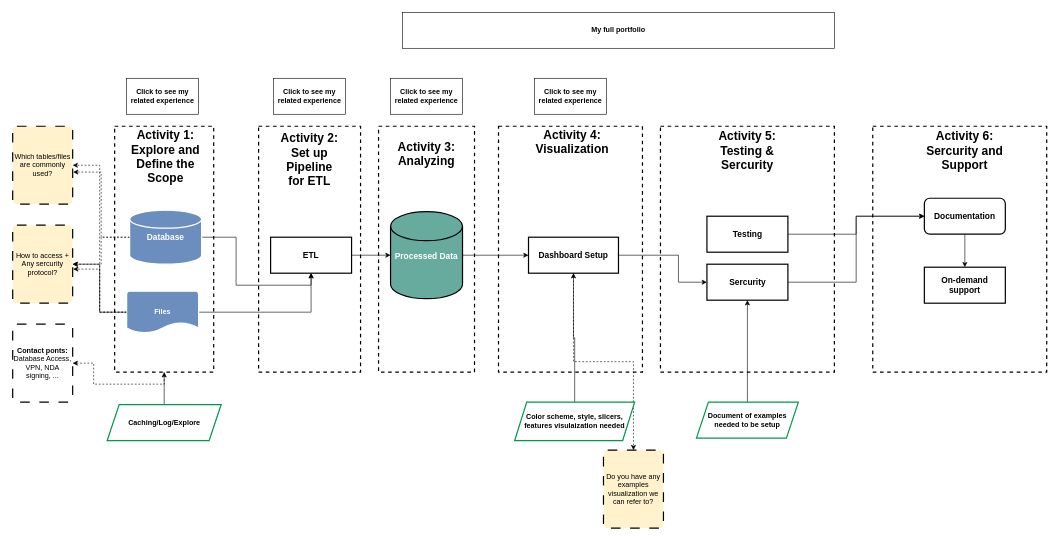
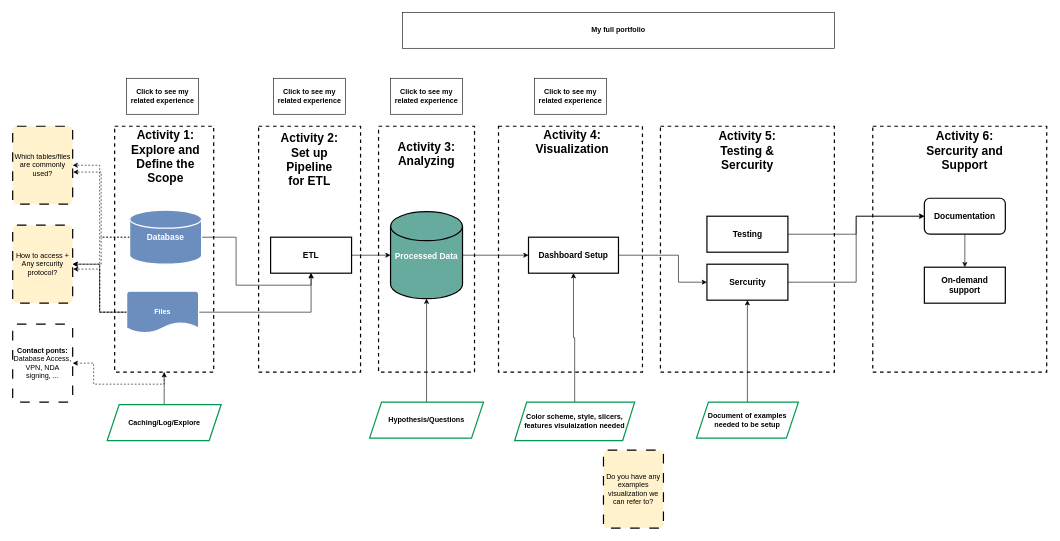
none -> (426, 353)
(623, 362) -> none
none -> (426, 420)
